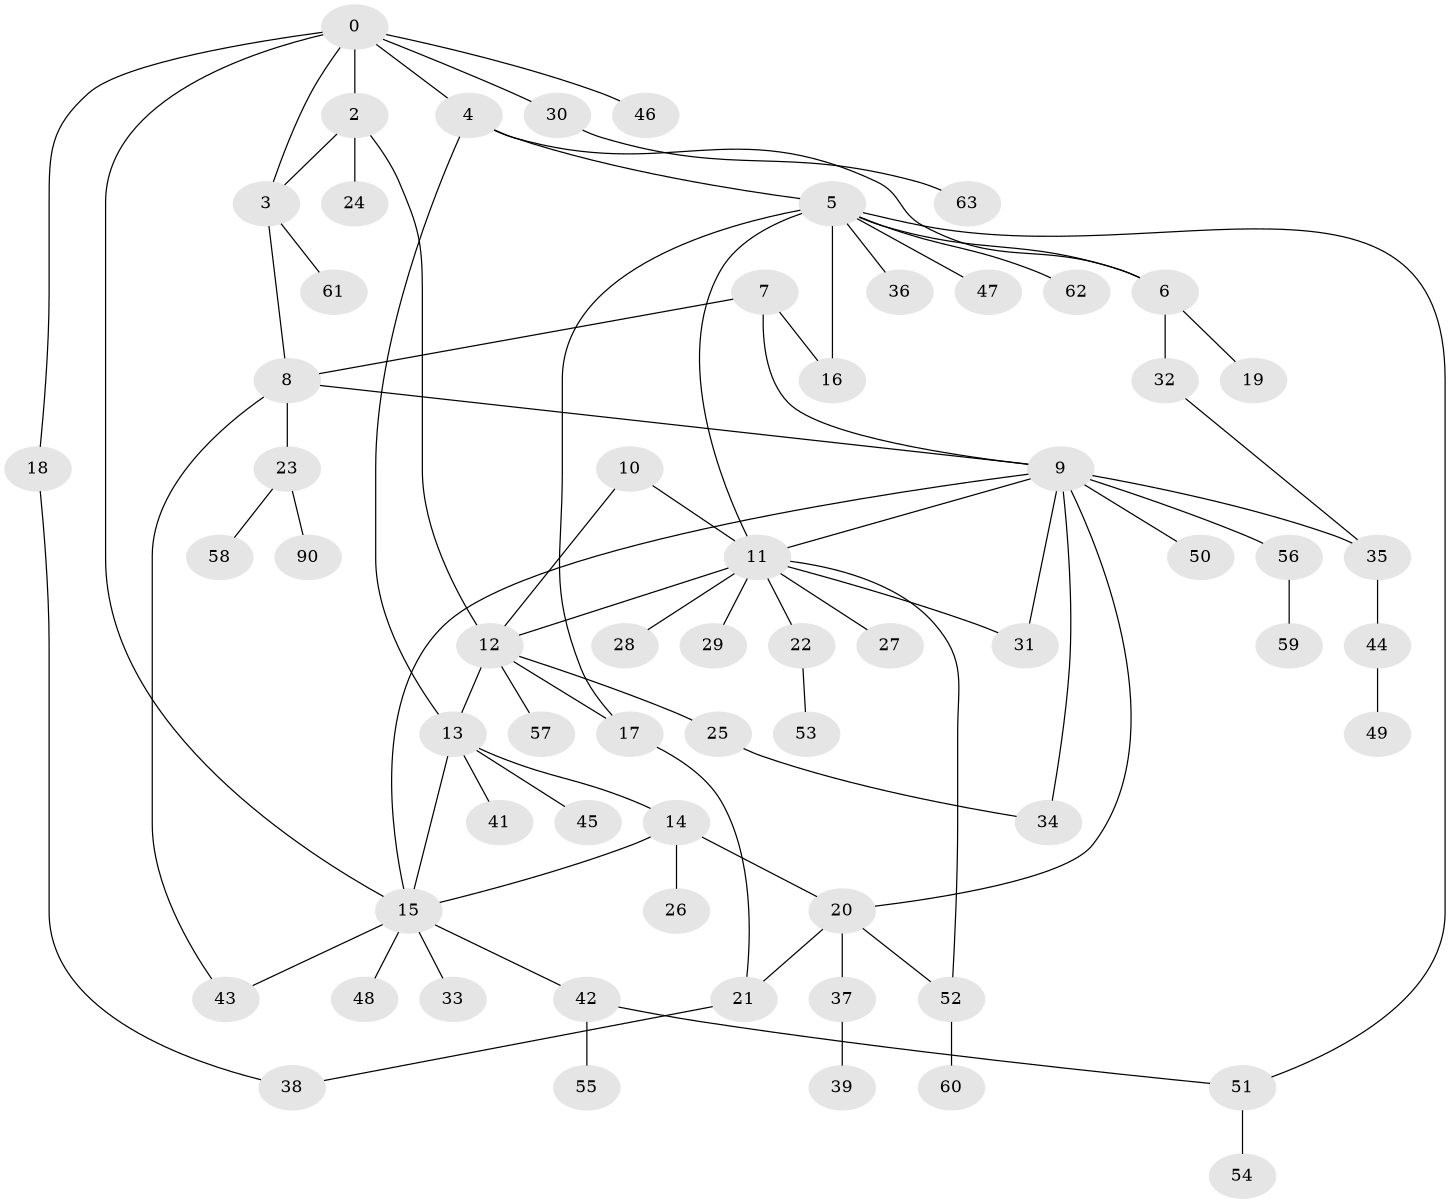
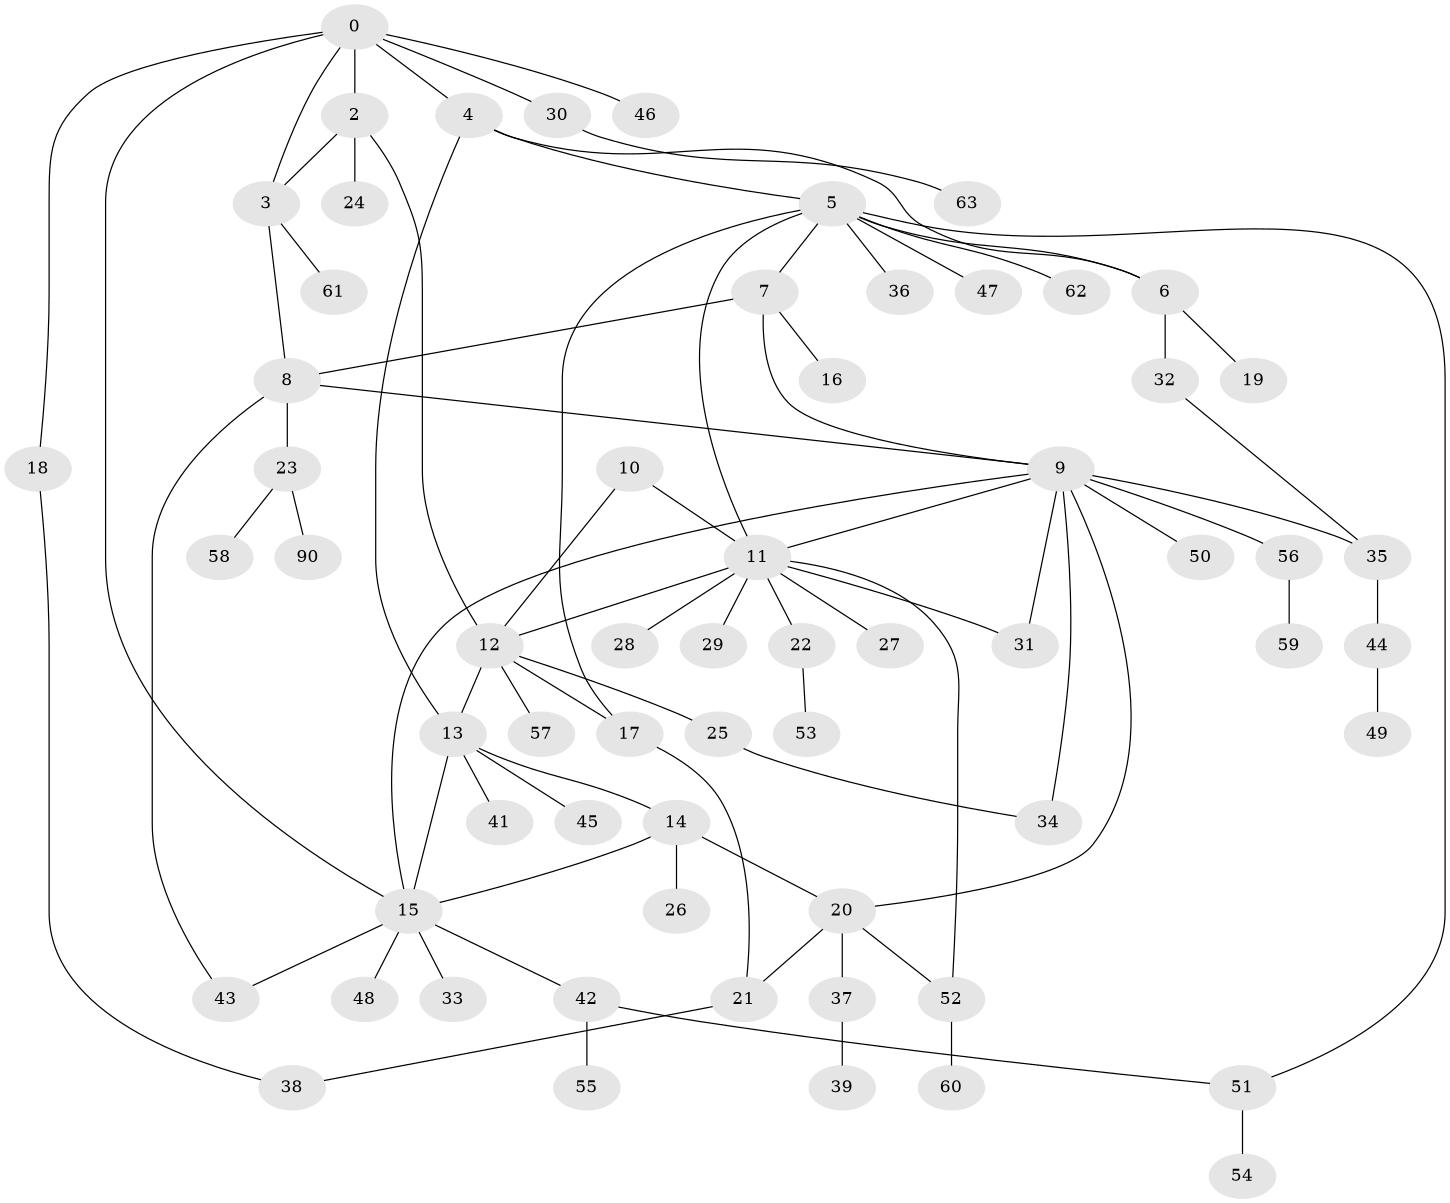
(832, 292) -> (799, 248)
